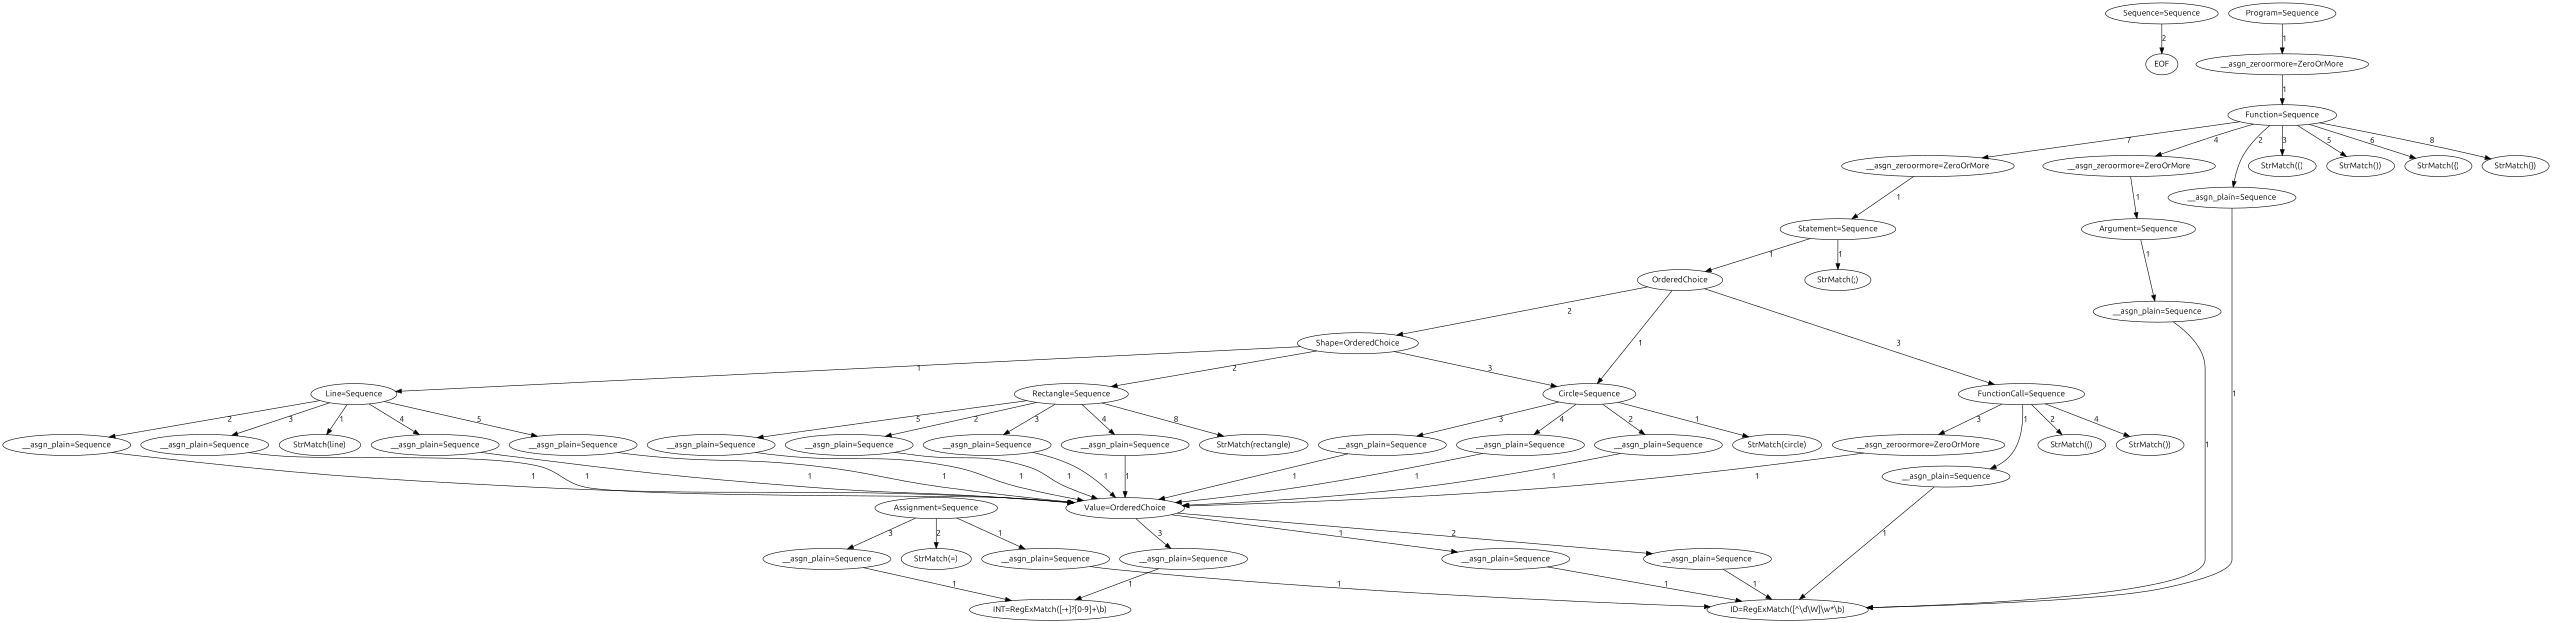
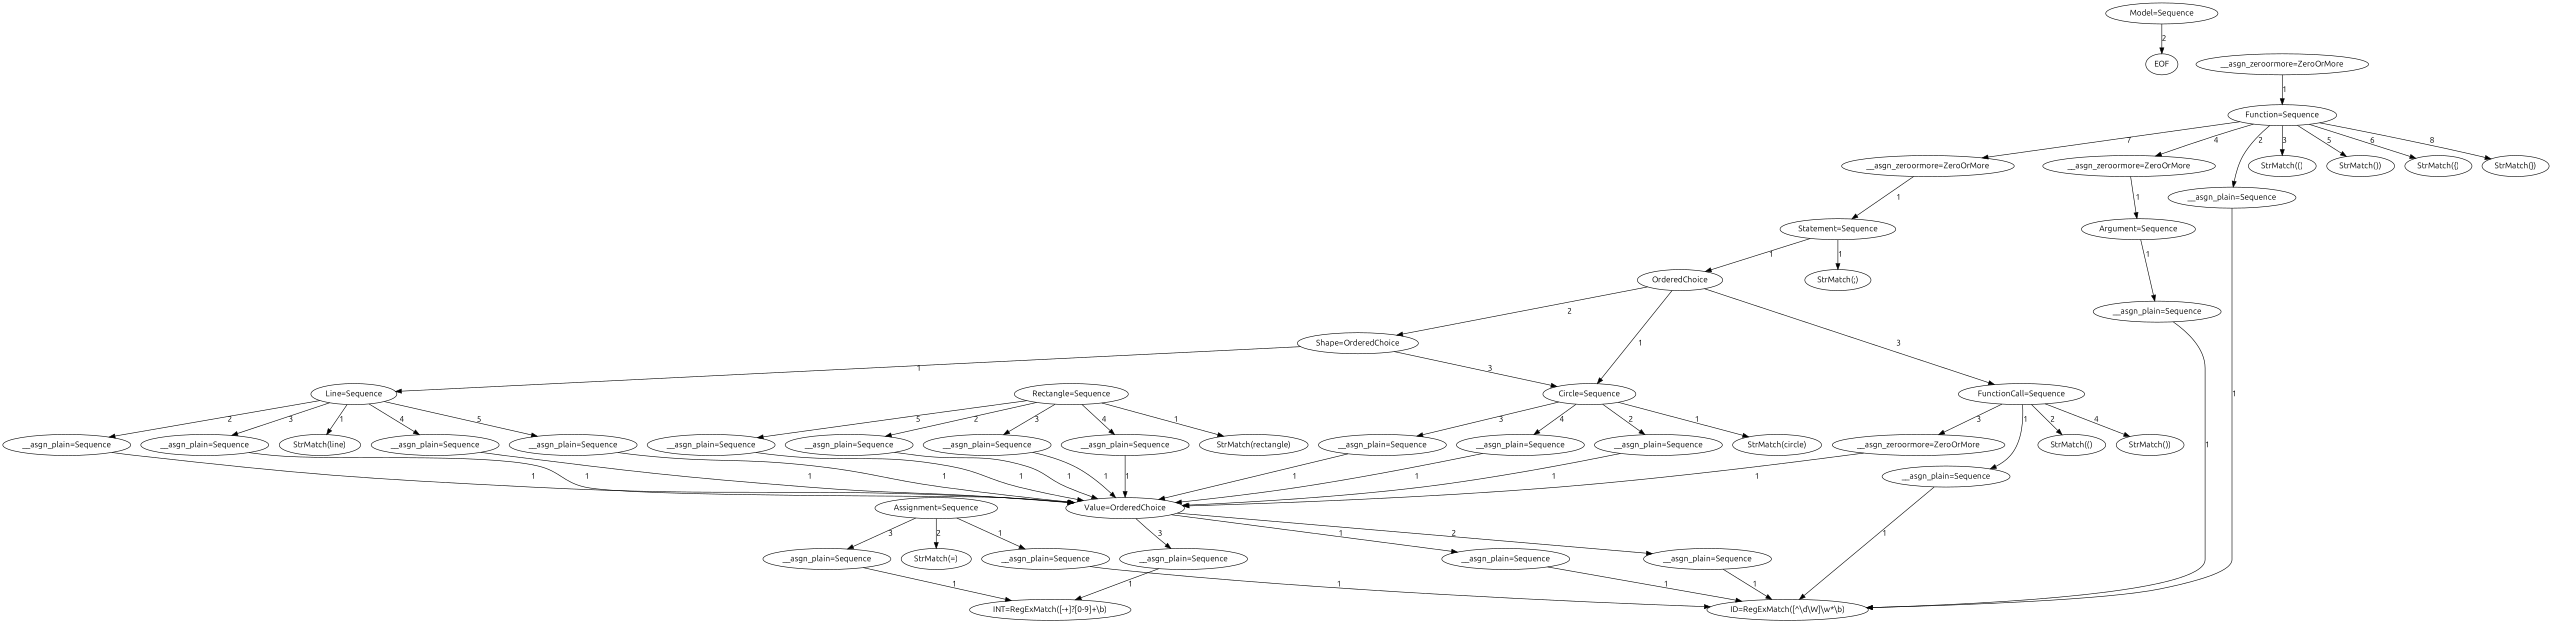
(2162, 13) -> (2162, 13)
(2282, 13) -> none
(1217, 368) -> none
(1176, 420) -> (1176, 420)
